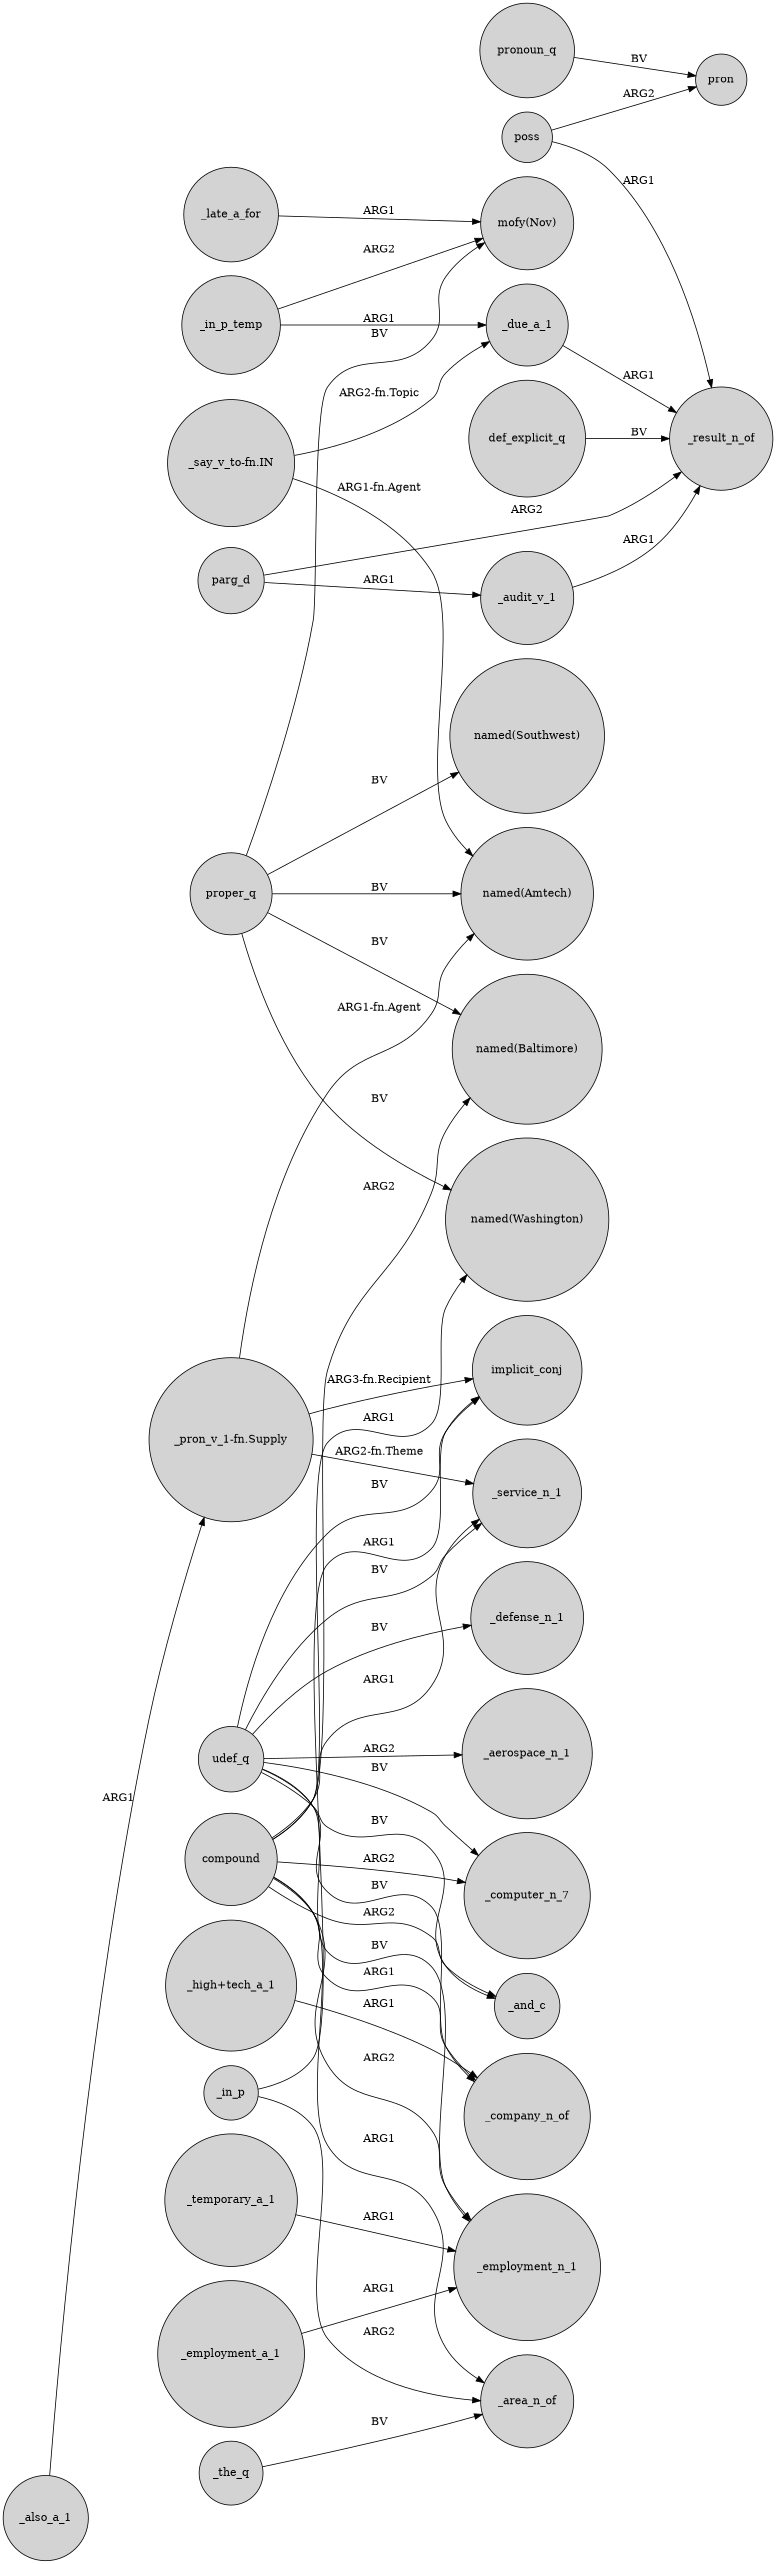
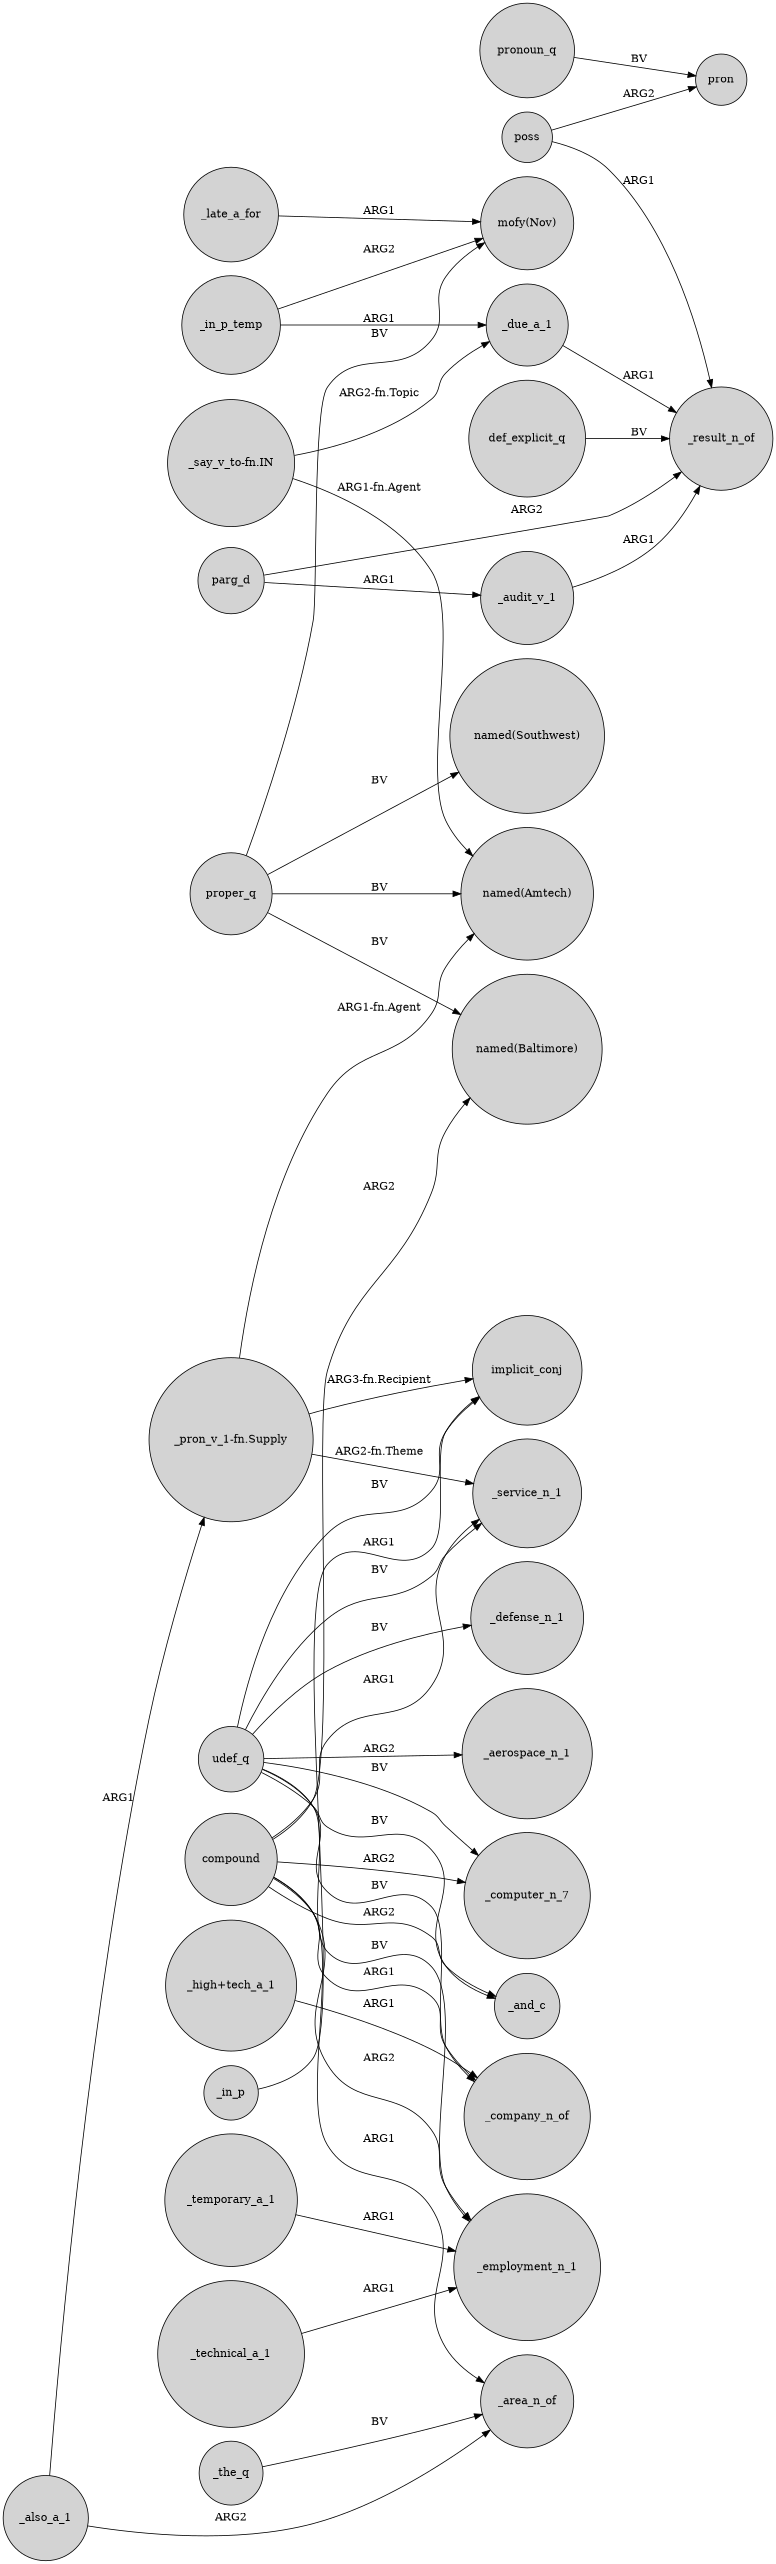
(527, 1220) -> none
(317, 2282) -> (297, 2527)
(231, 2354) -> (231, 2354)
